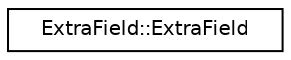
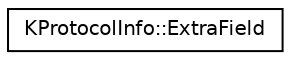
(145, 30) -> (145, 30)
